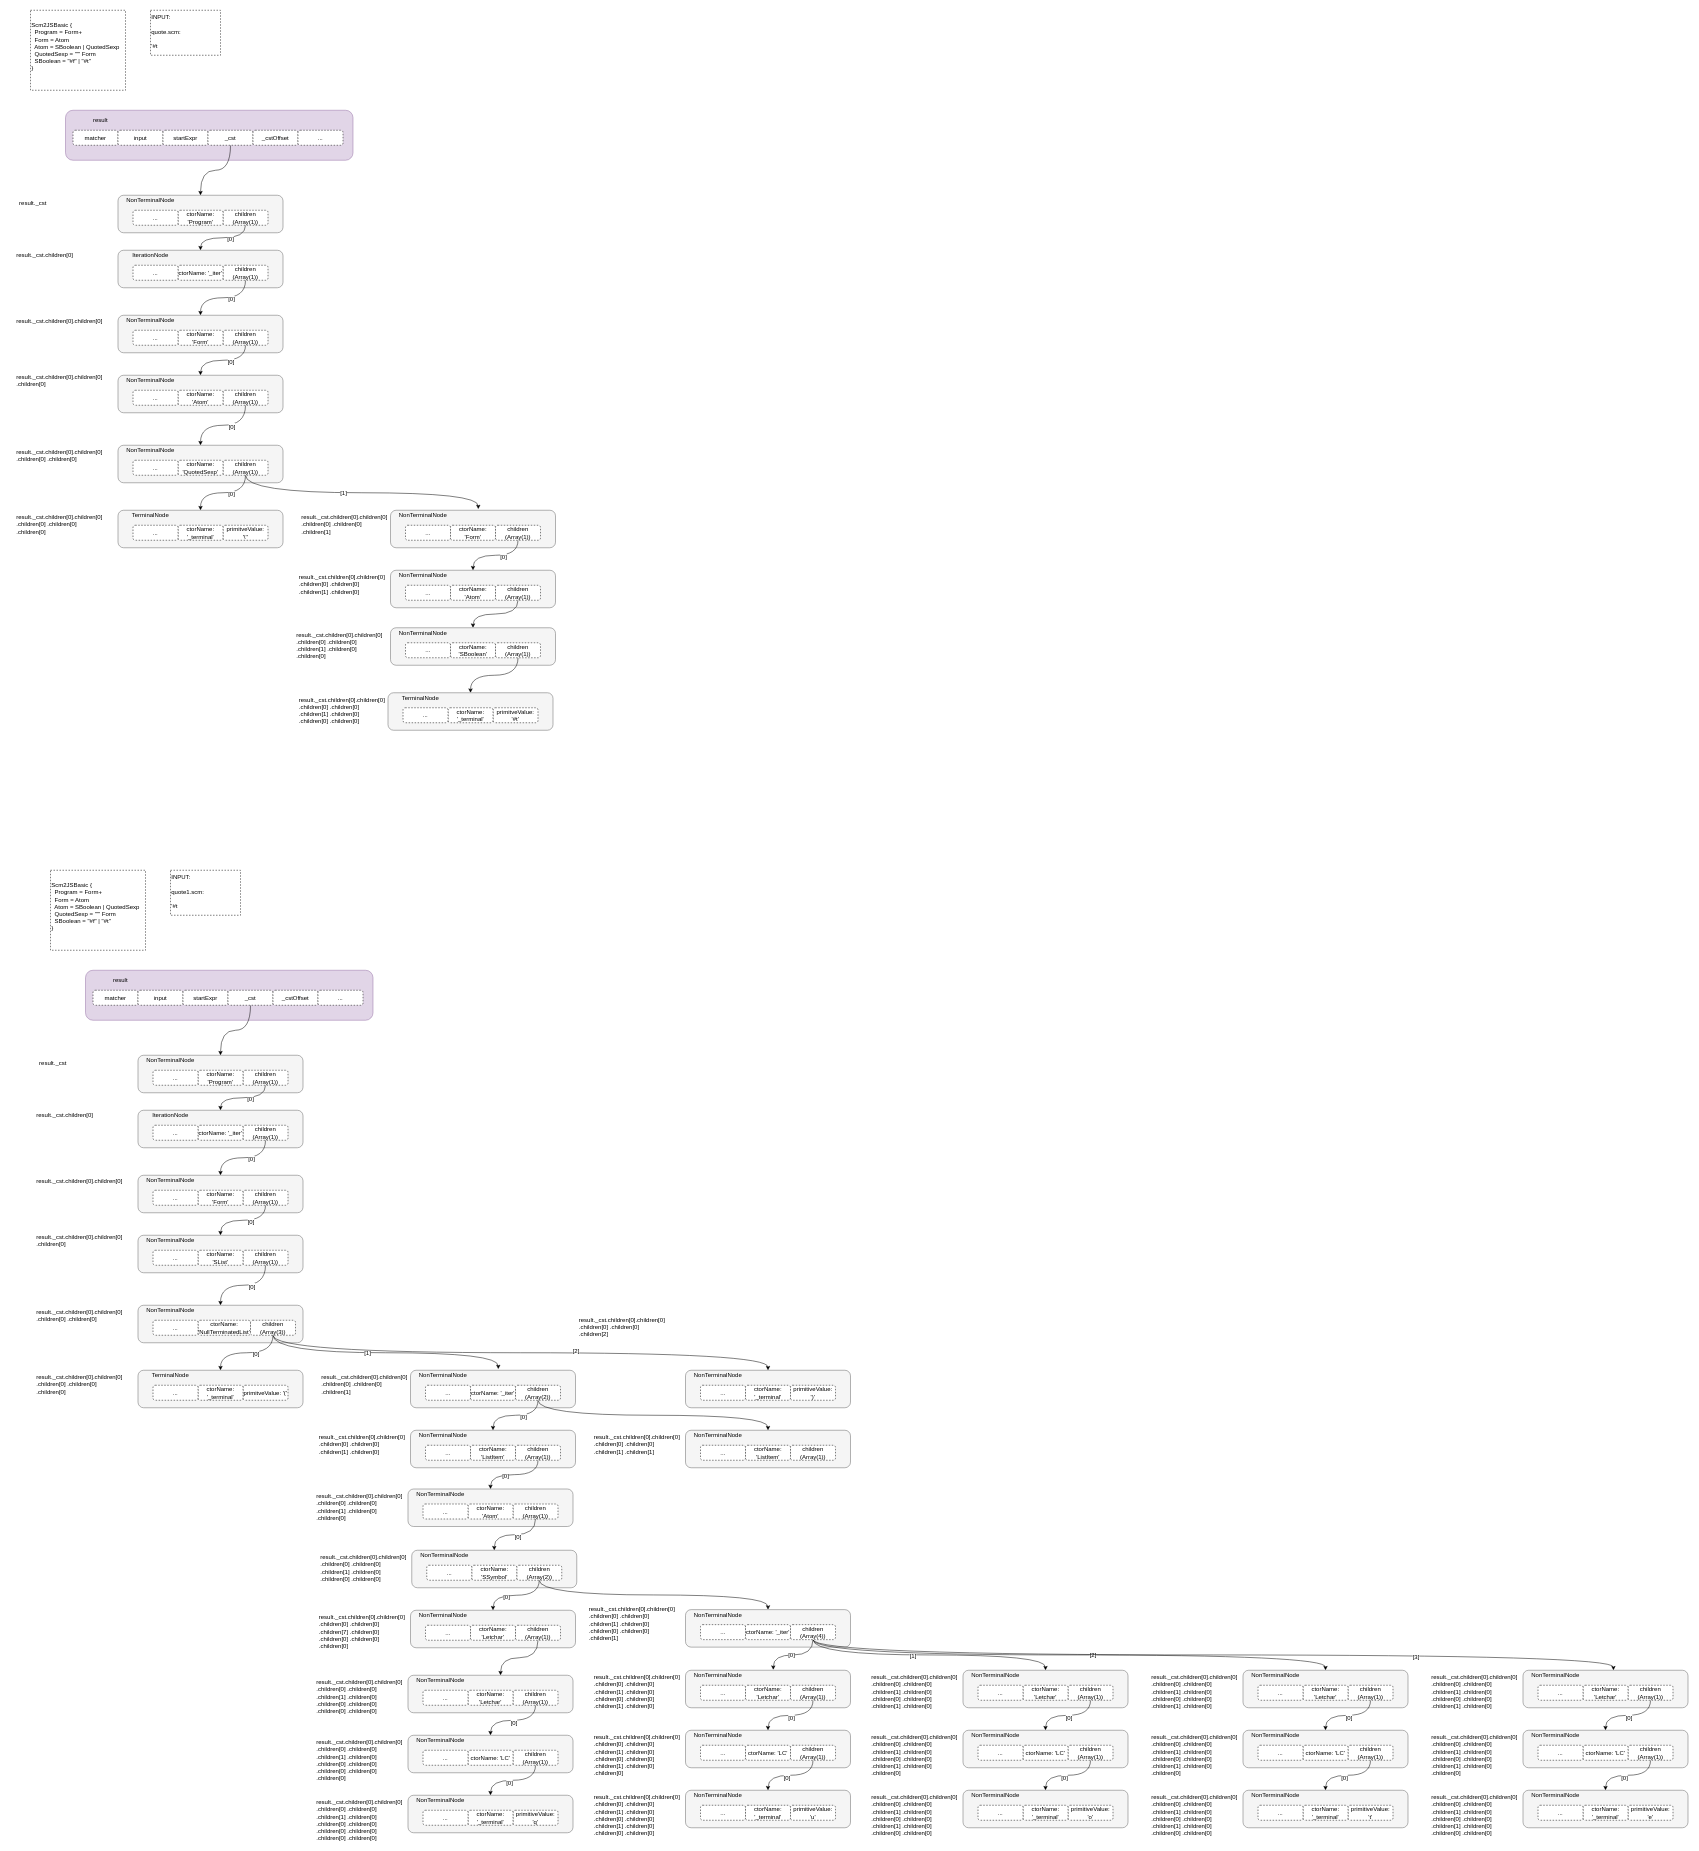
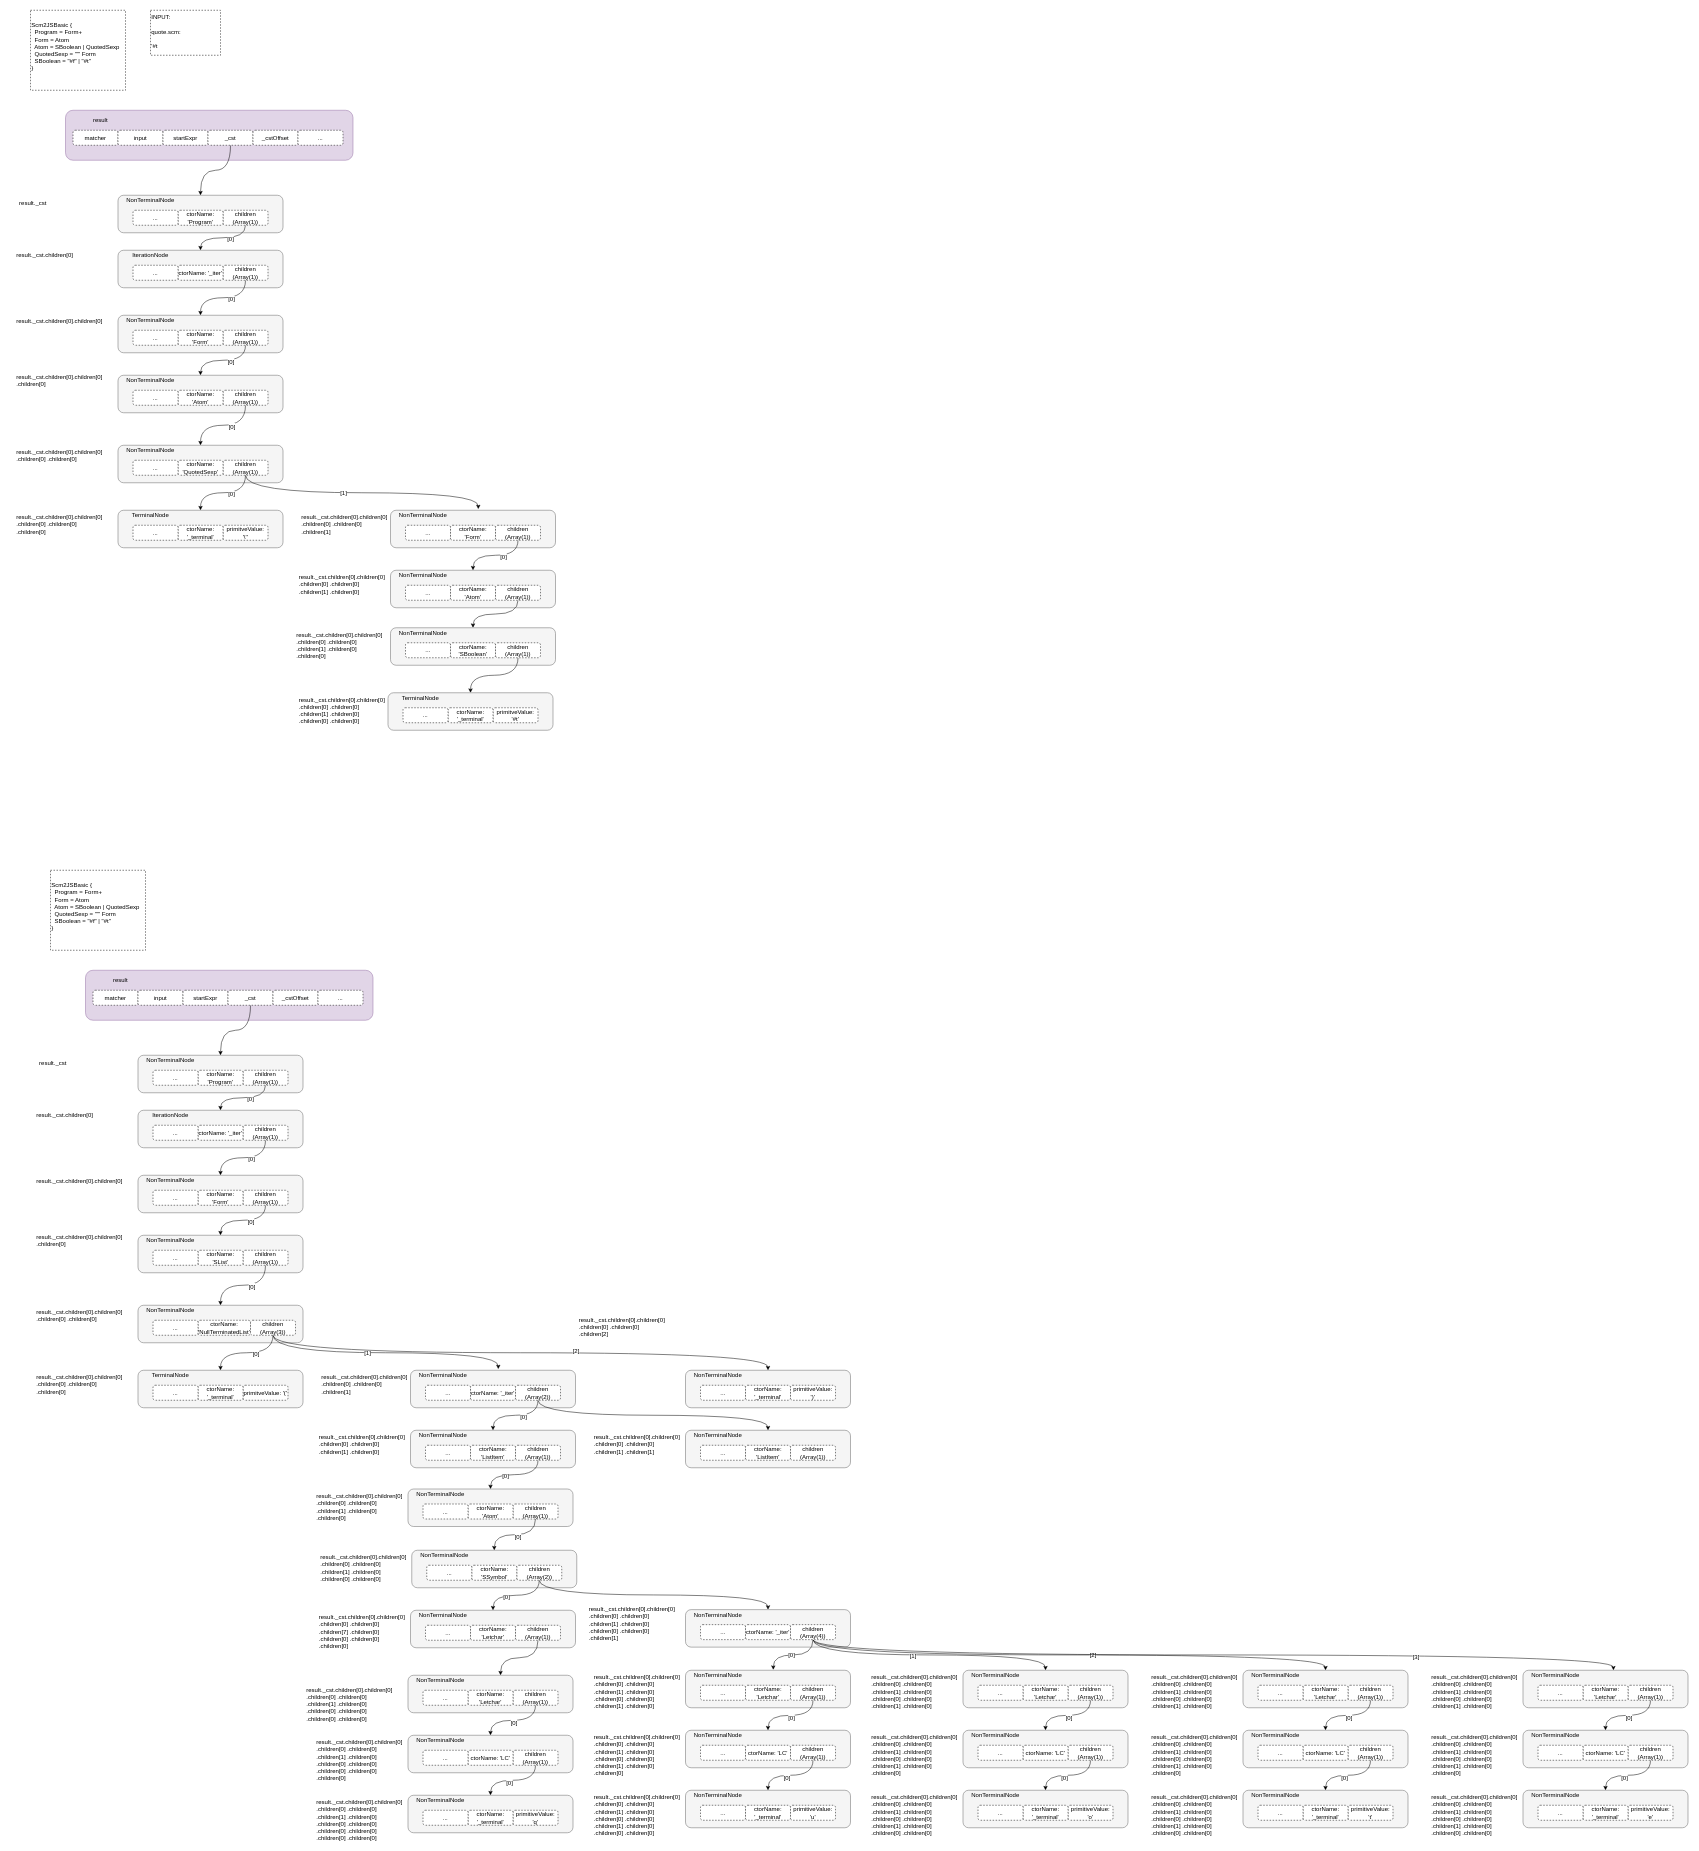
(205, 893) -> none
(360, 1698) -> (350, 1705)
